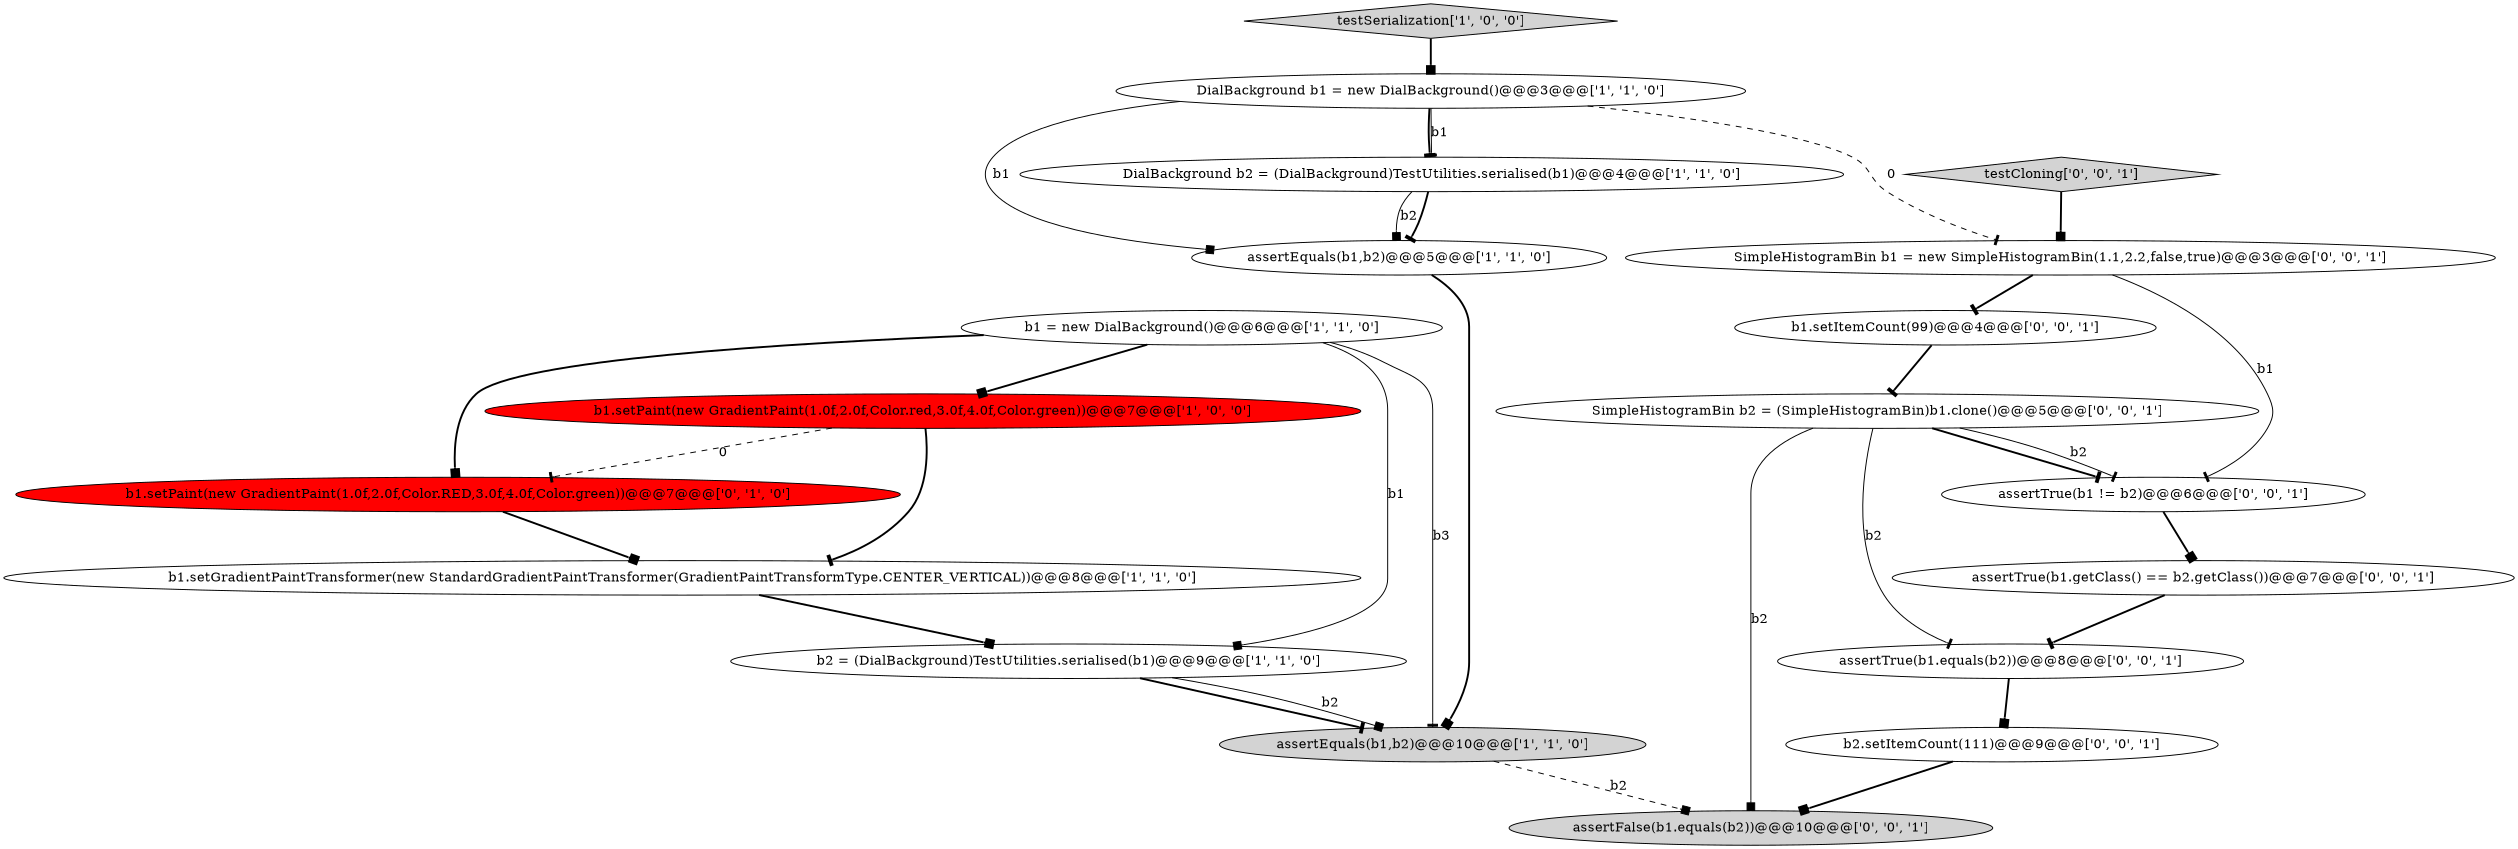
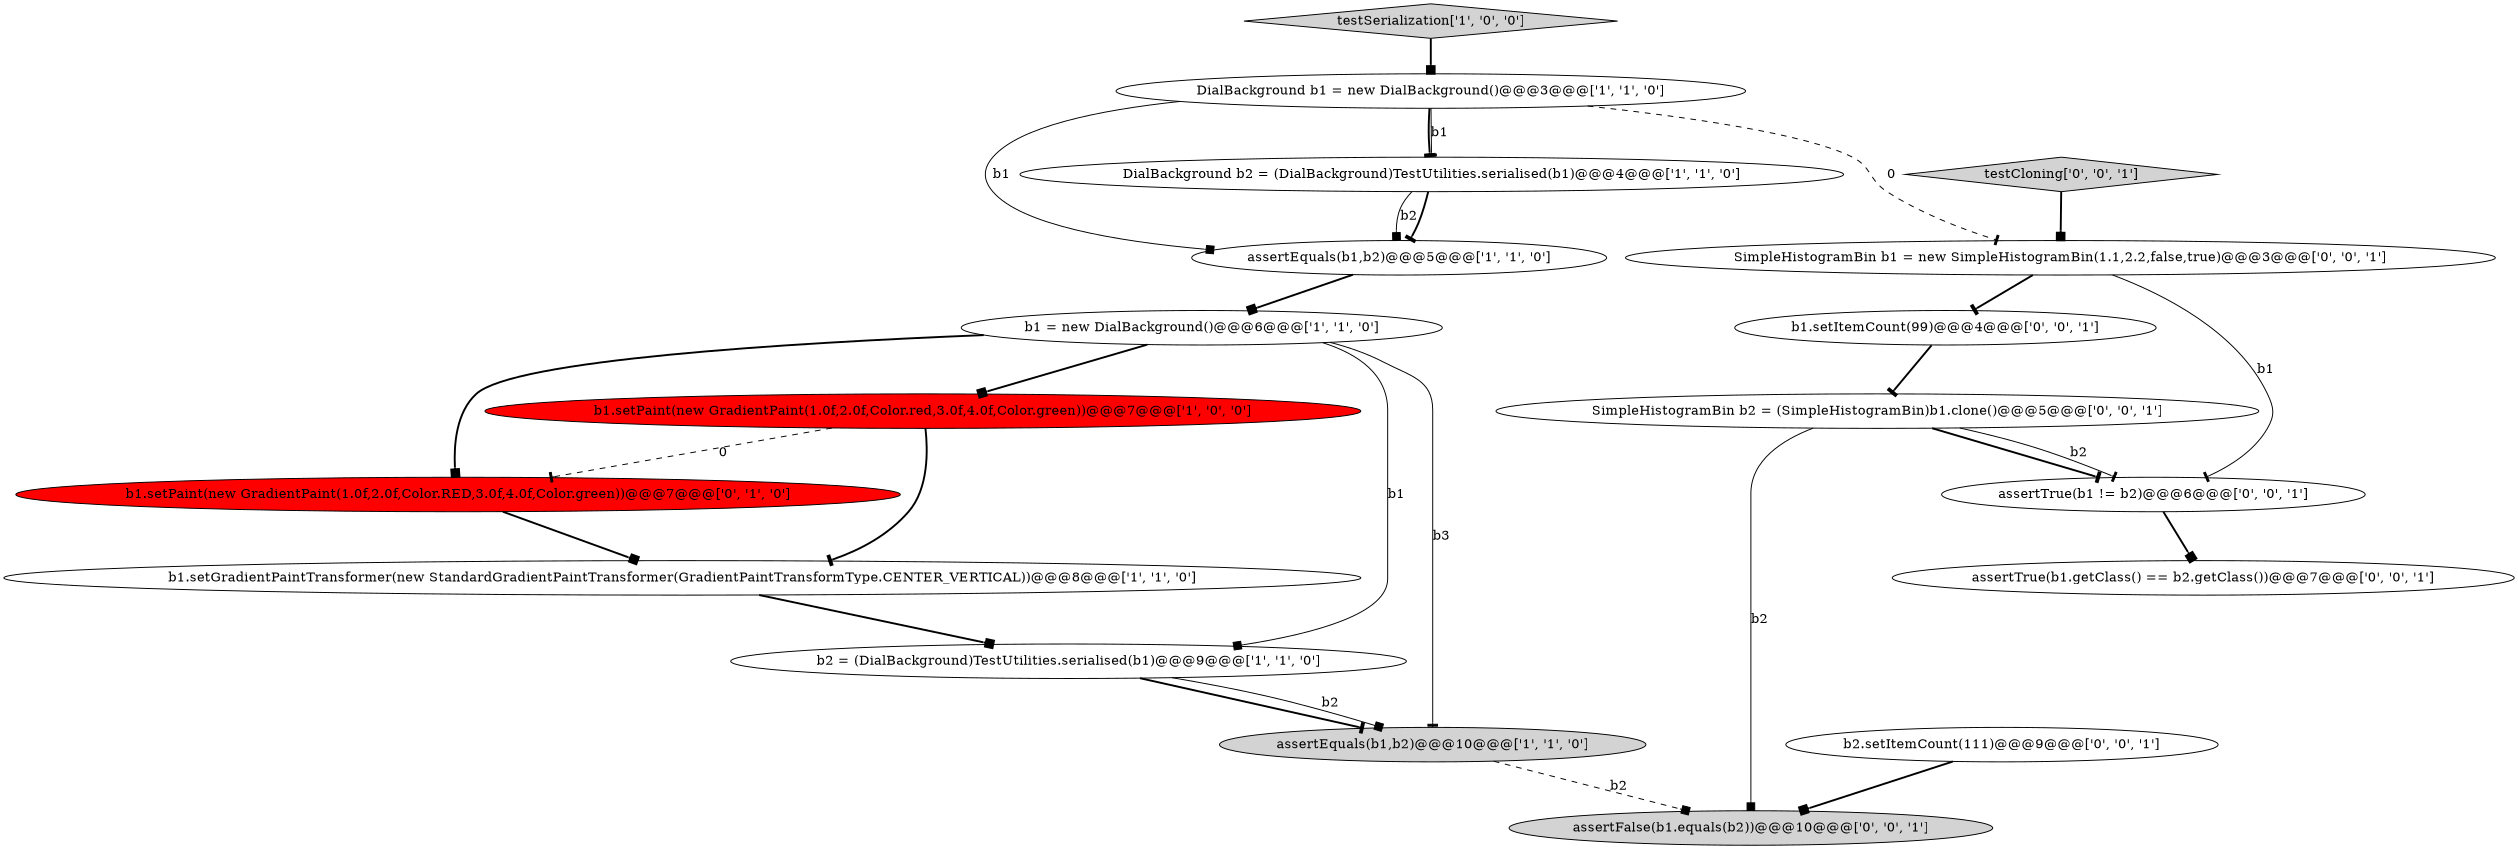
(1469, 491) -> (1305, 291)
(2011, 661) -> none
